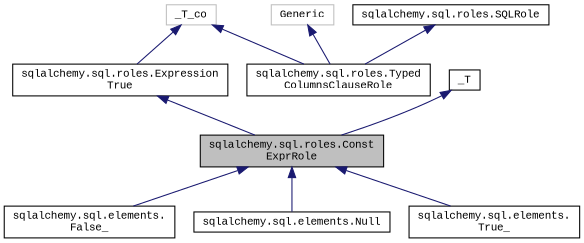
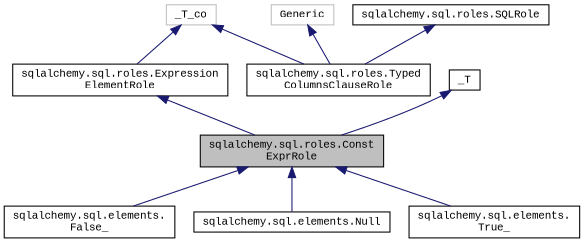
(120, 80) -> (120, 80)
